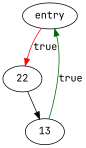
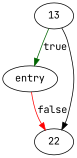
(46, 47) -> (53, 110)
(32, 102) -> (74, 75)
